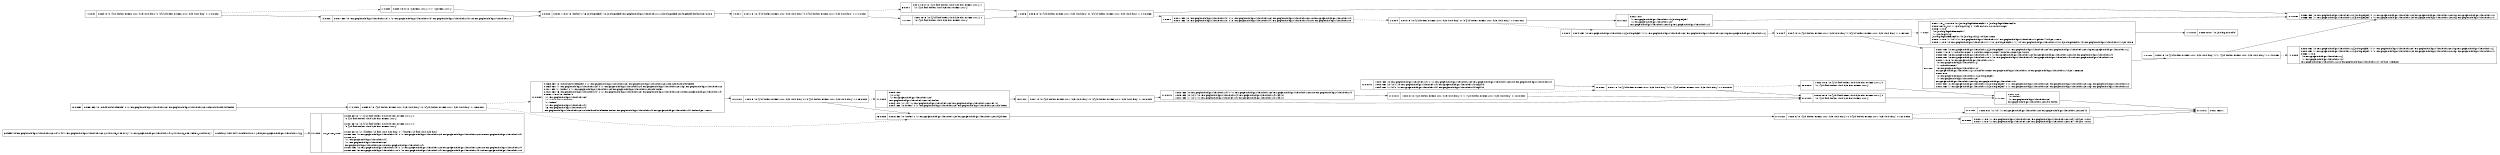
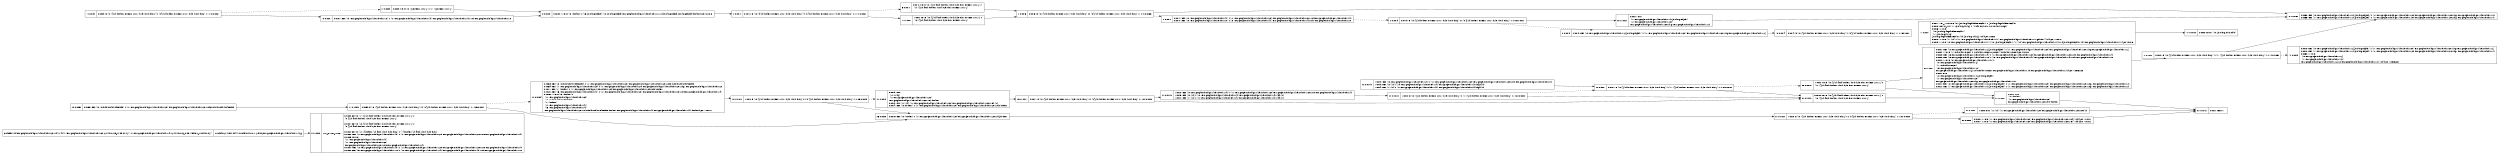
(1914, 33) -> none
(1890, 42) -> (1903, 80)
(695, 127) -> (695, 127)
(351, 137) -> (352, 137)
